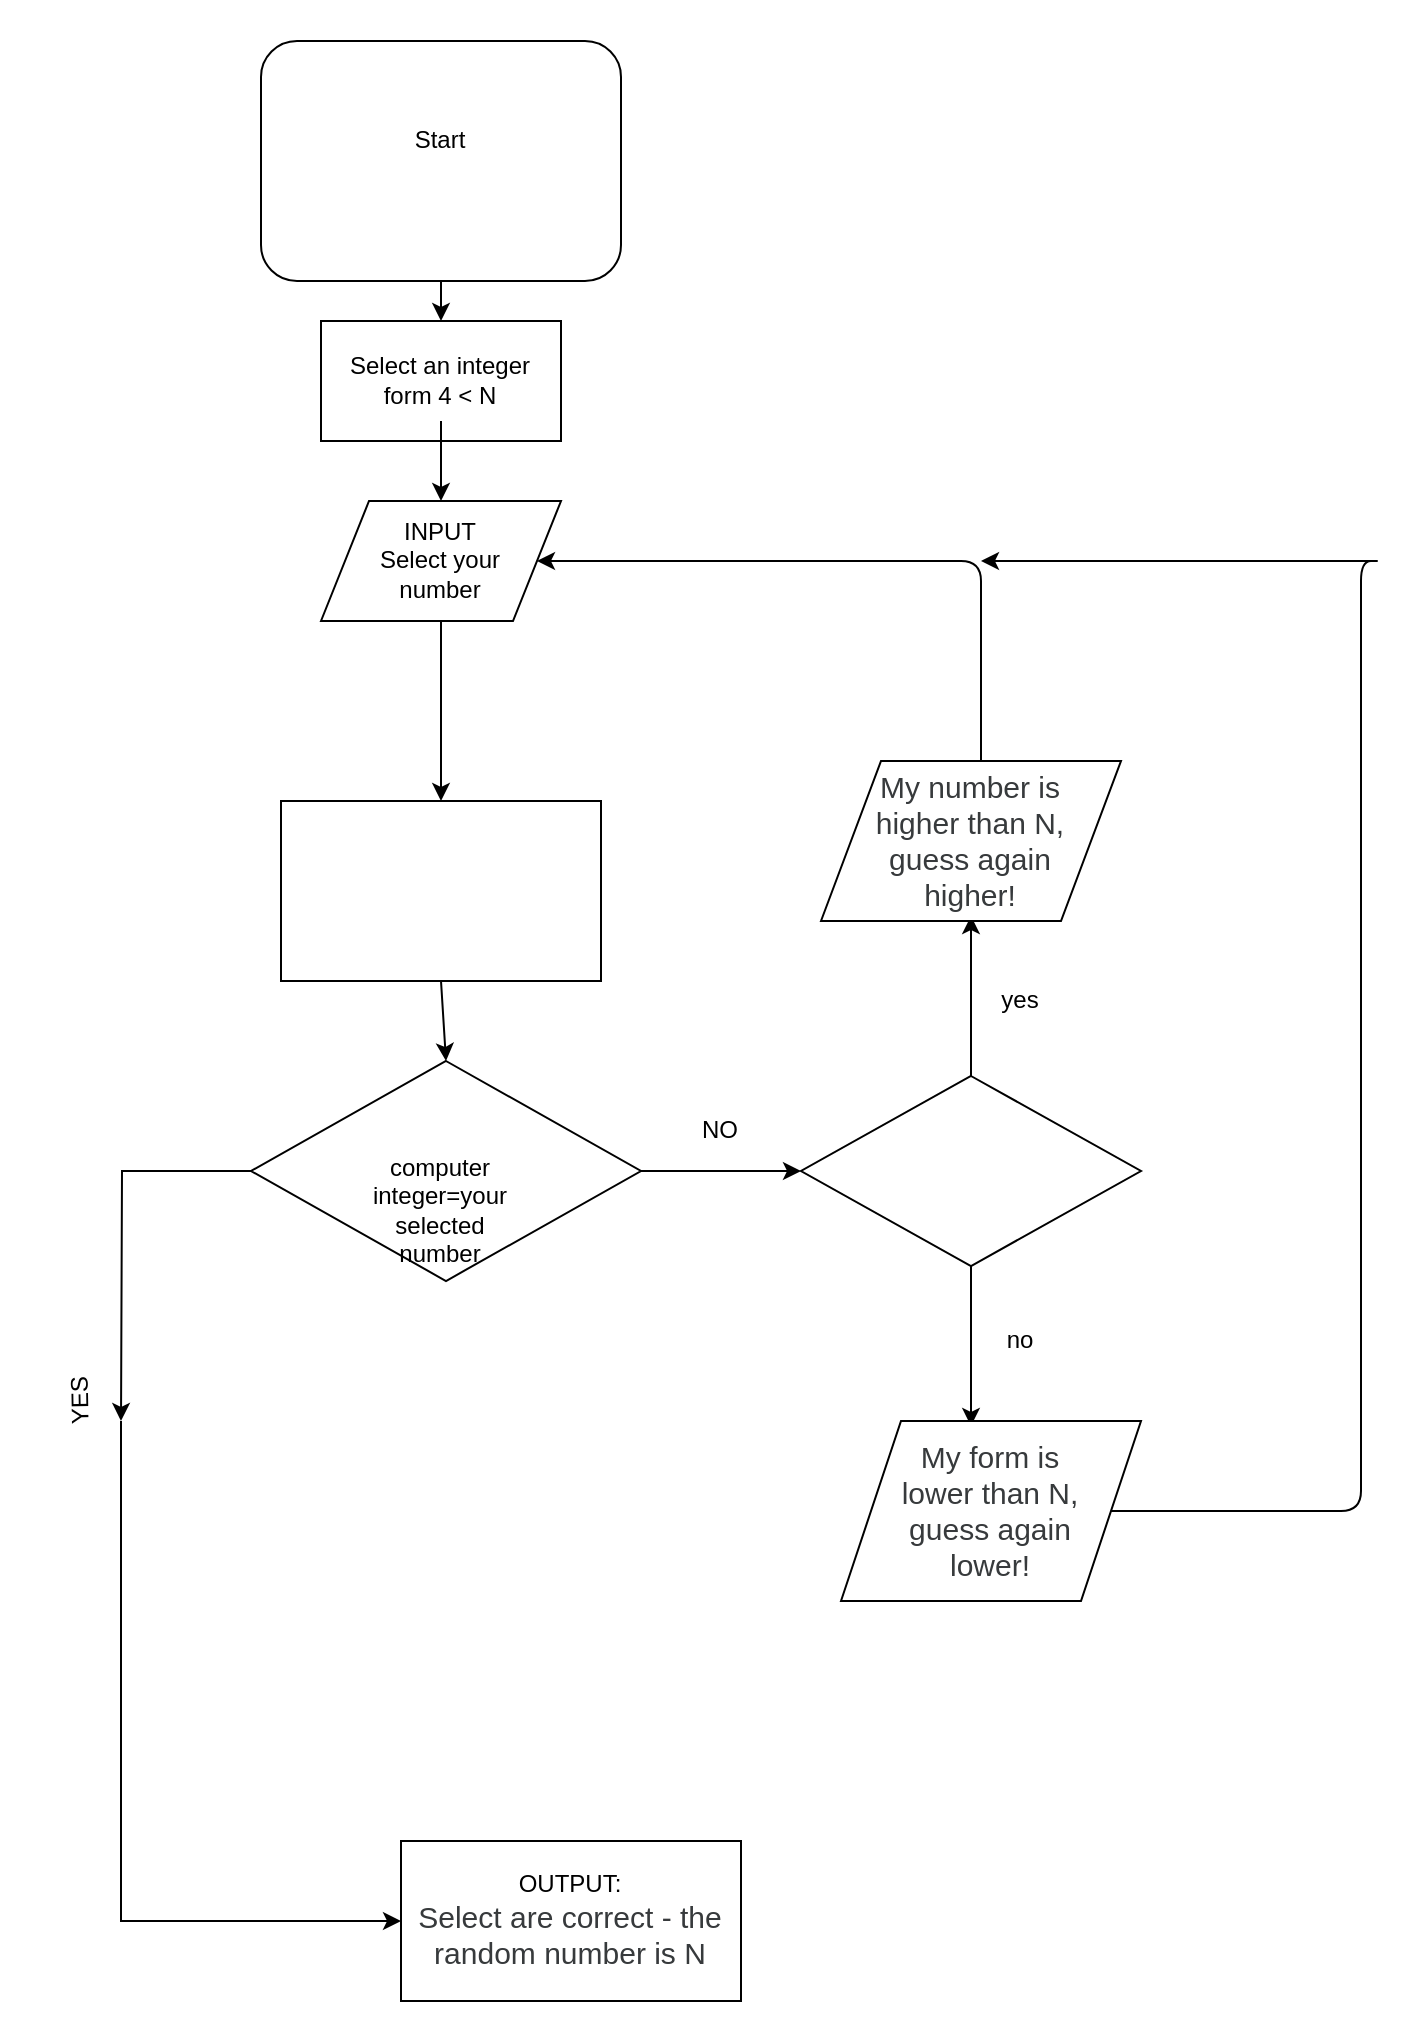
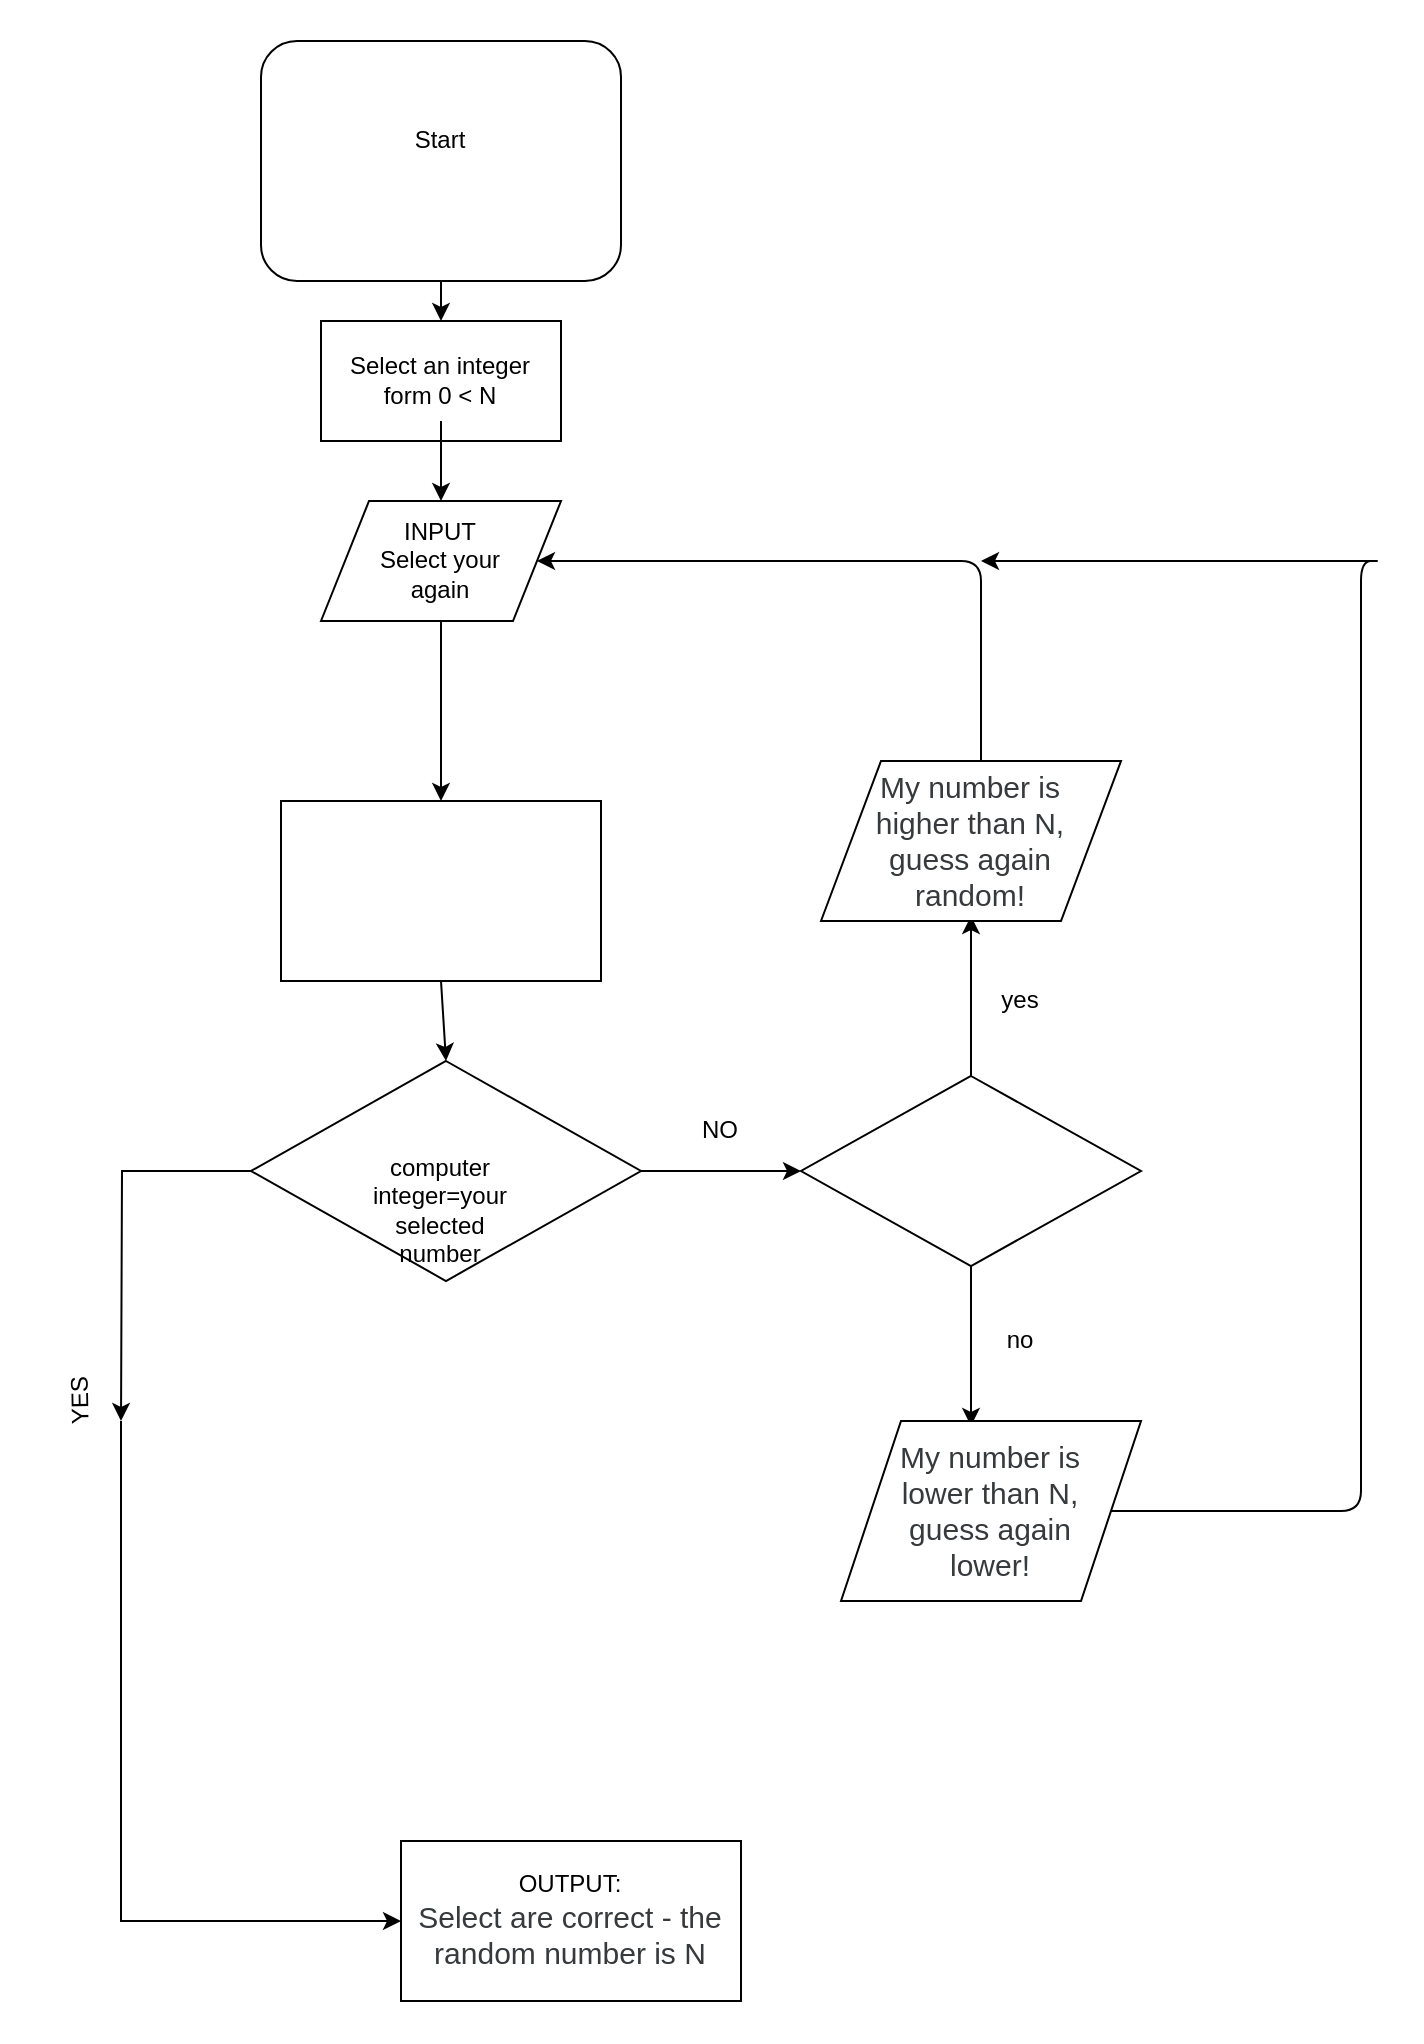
(441, 381) -> (441, 381)
(441, 561) -> (441, 561)
(971, 841) -> (971, 841)
(991, 1511) -> (991, 1511)
